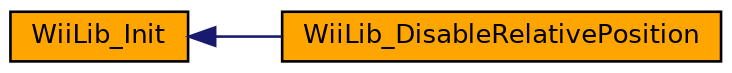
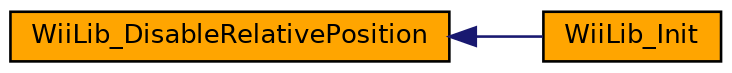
(249, 37) -> (510, 37)
